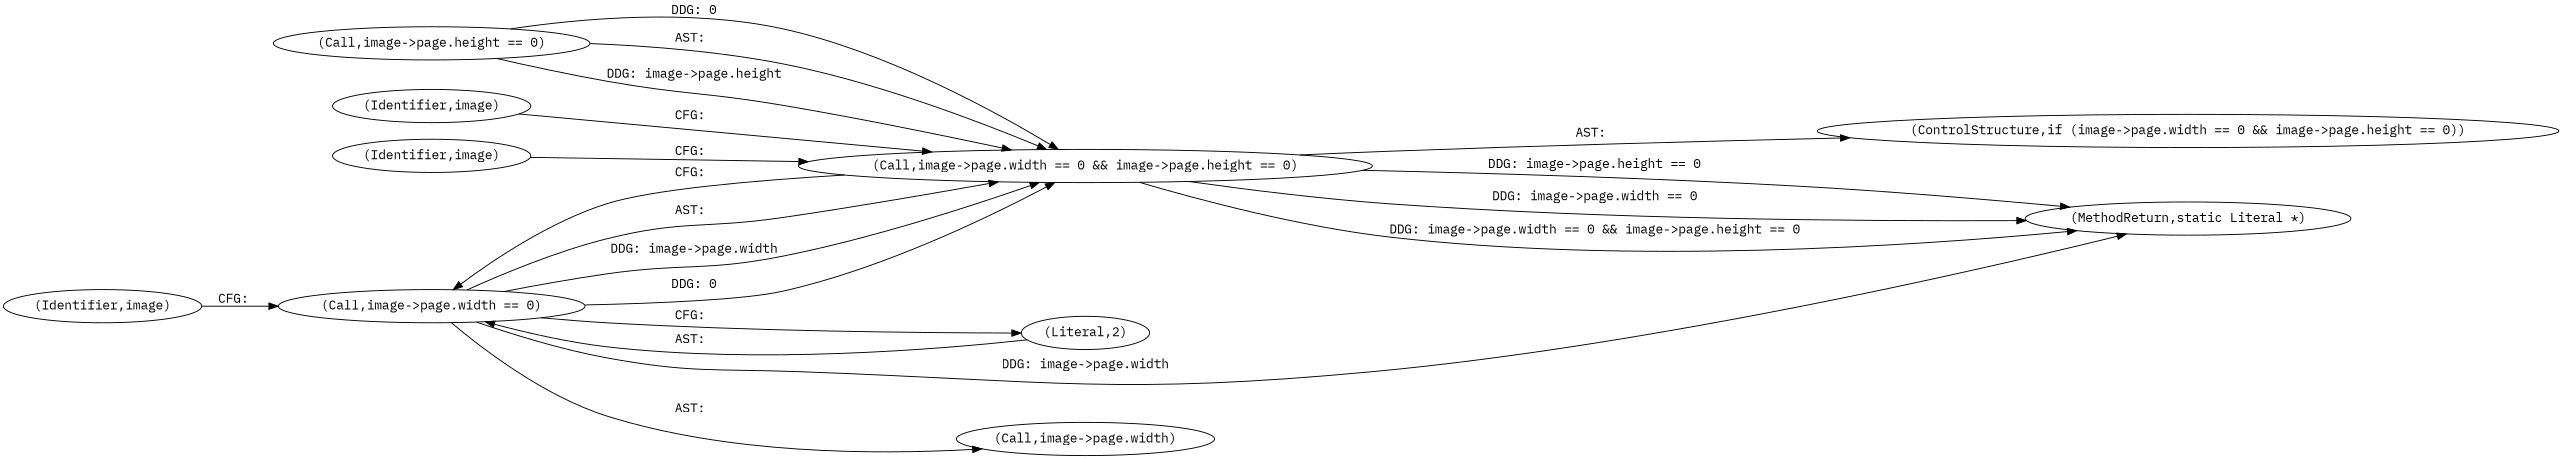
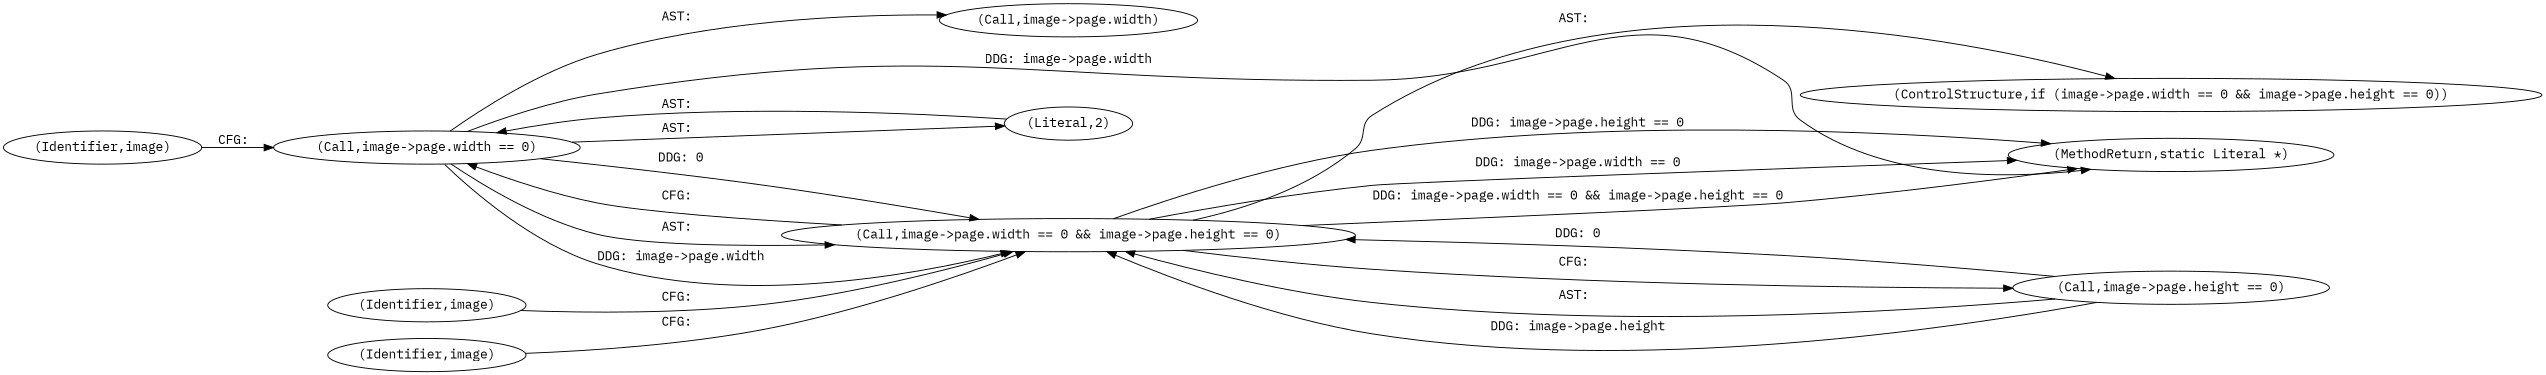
none -> (1593, 280)
(694, 316) -> (681, 129)
